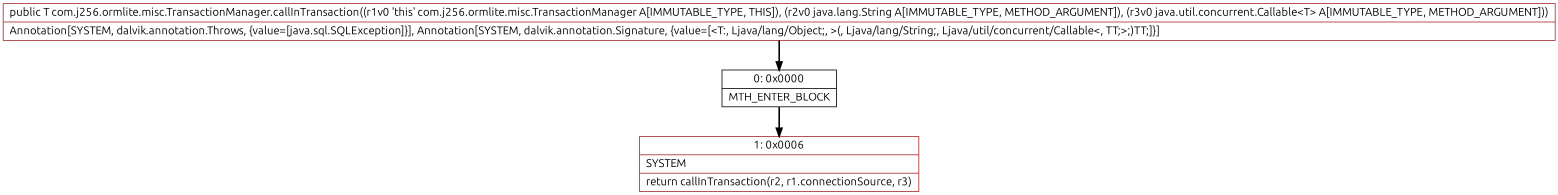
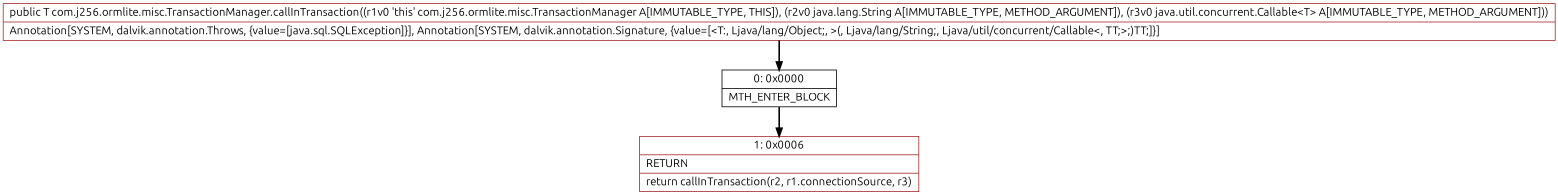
(666, 164) -> (667, 164)
